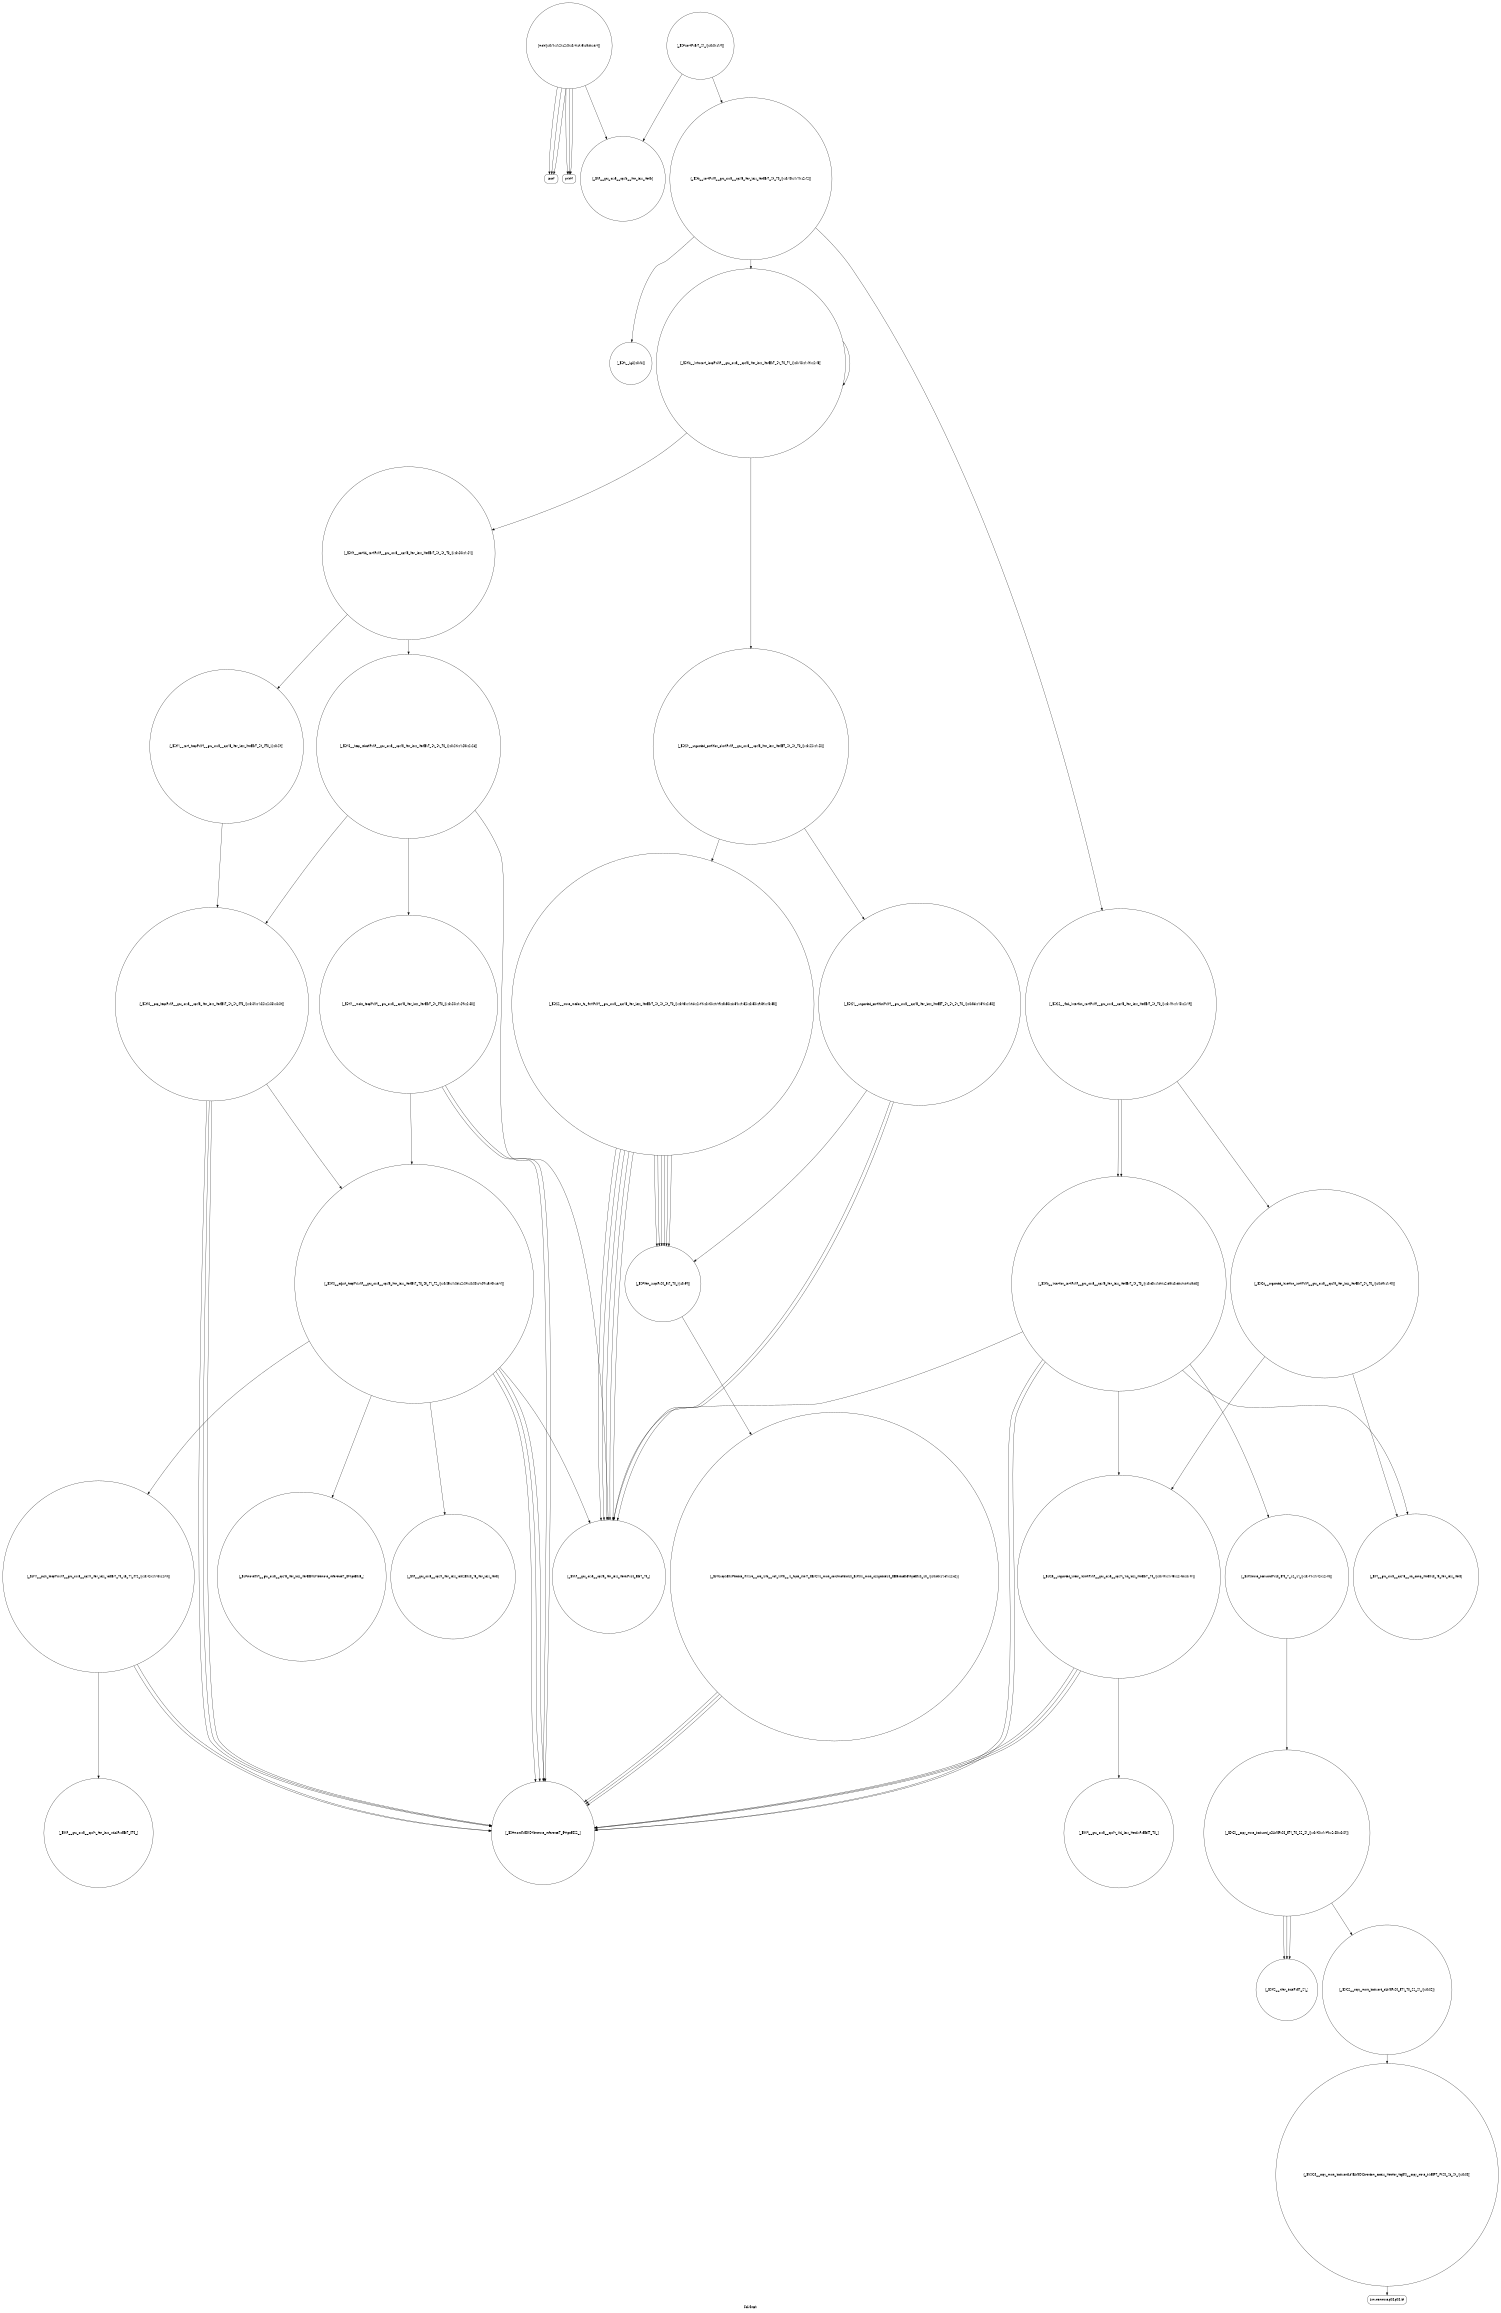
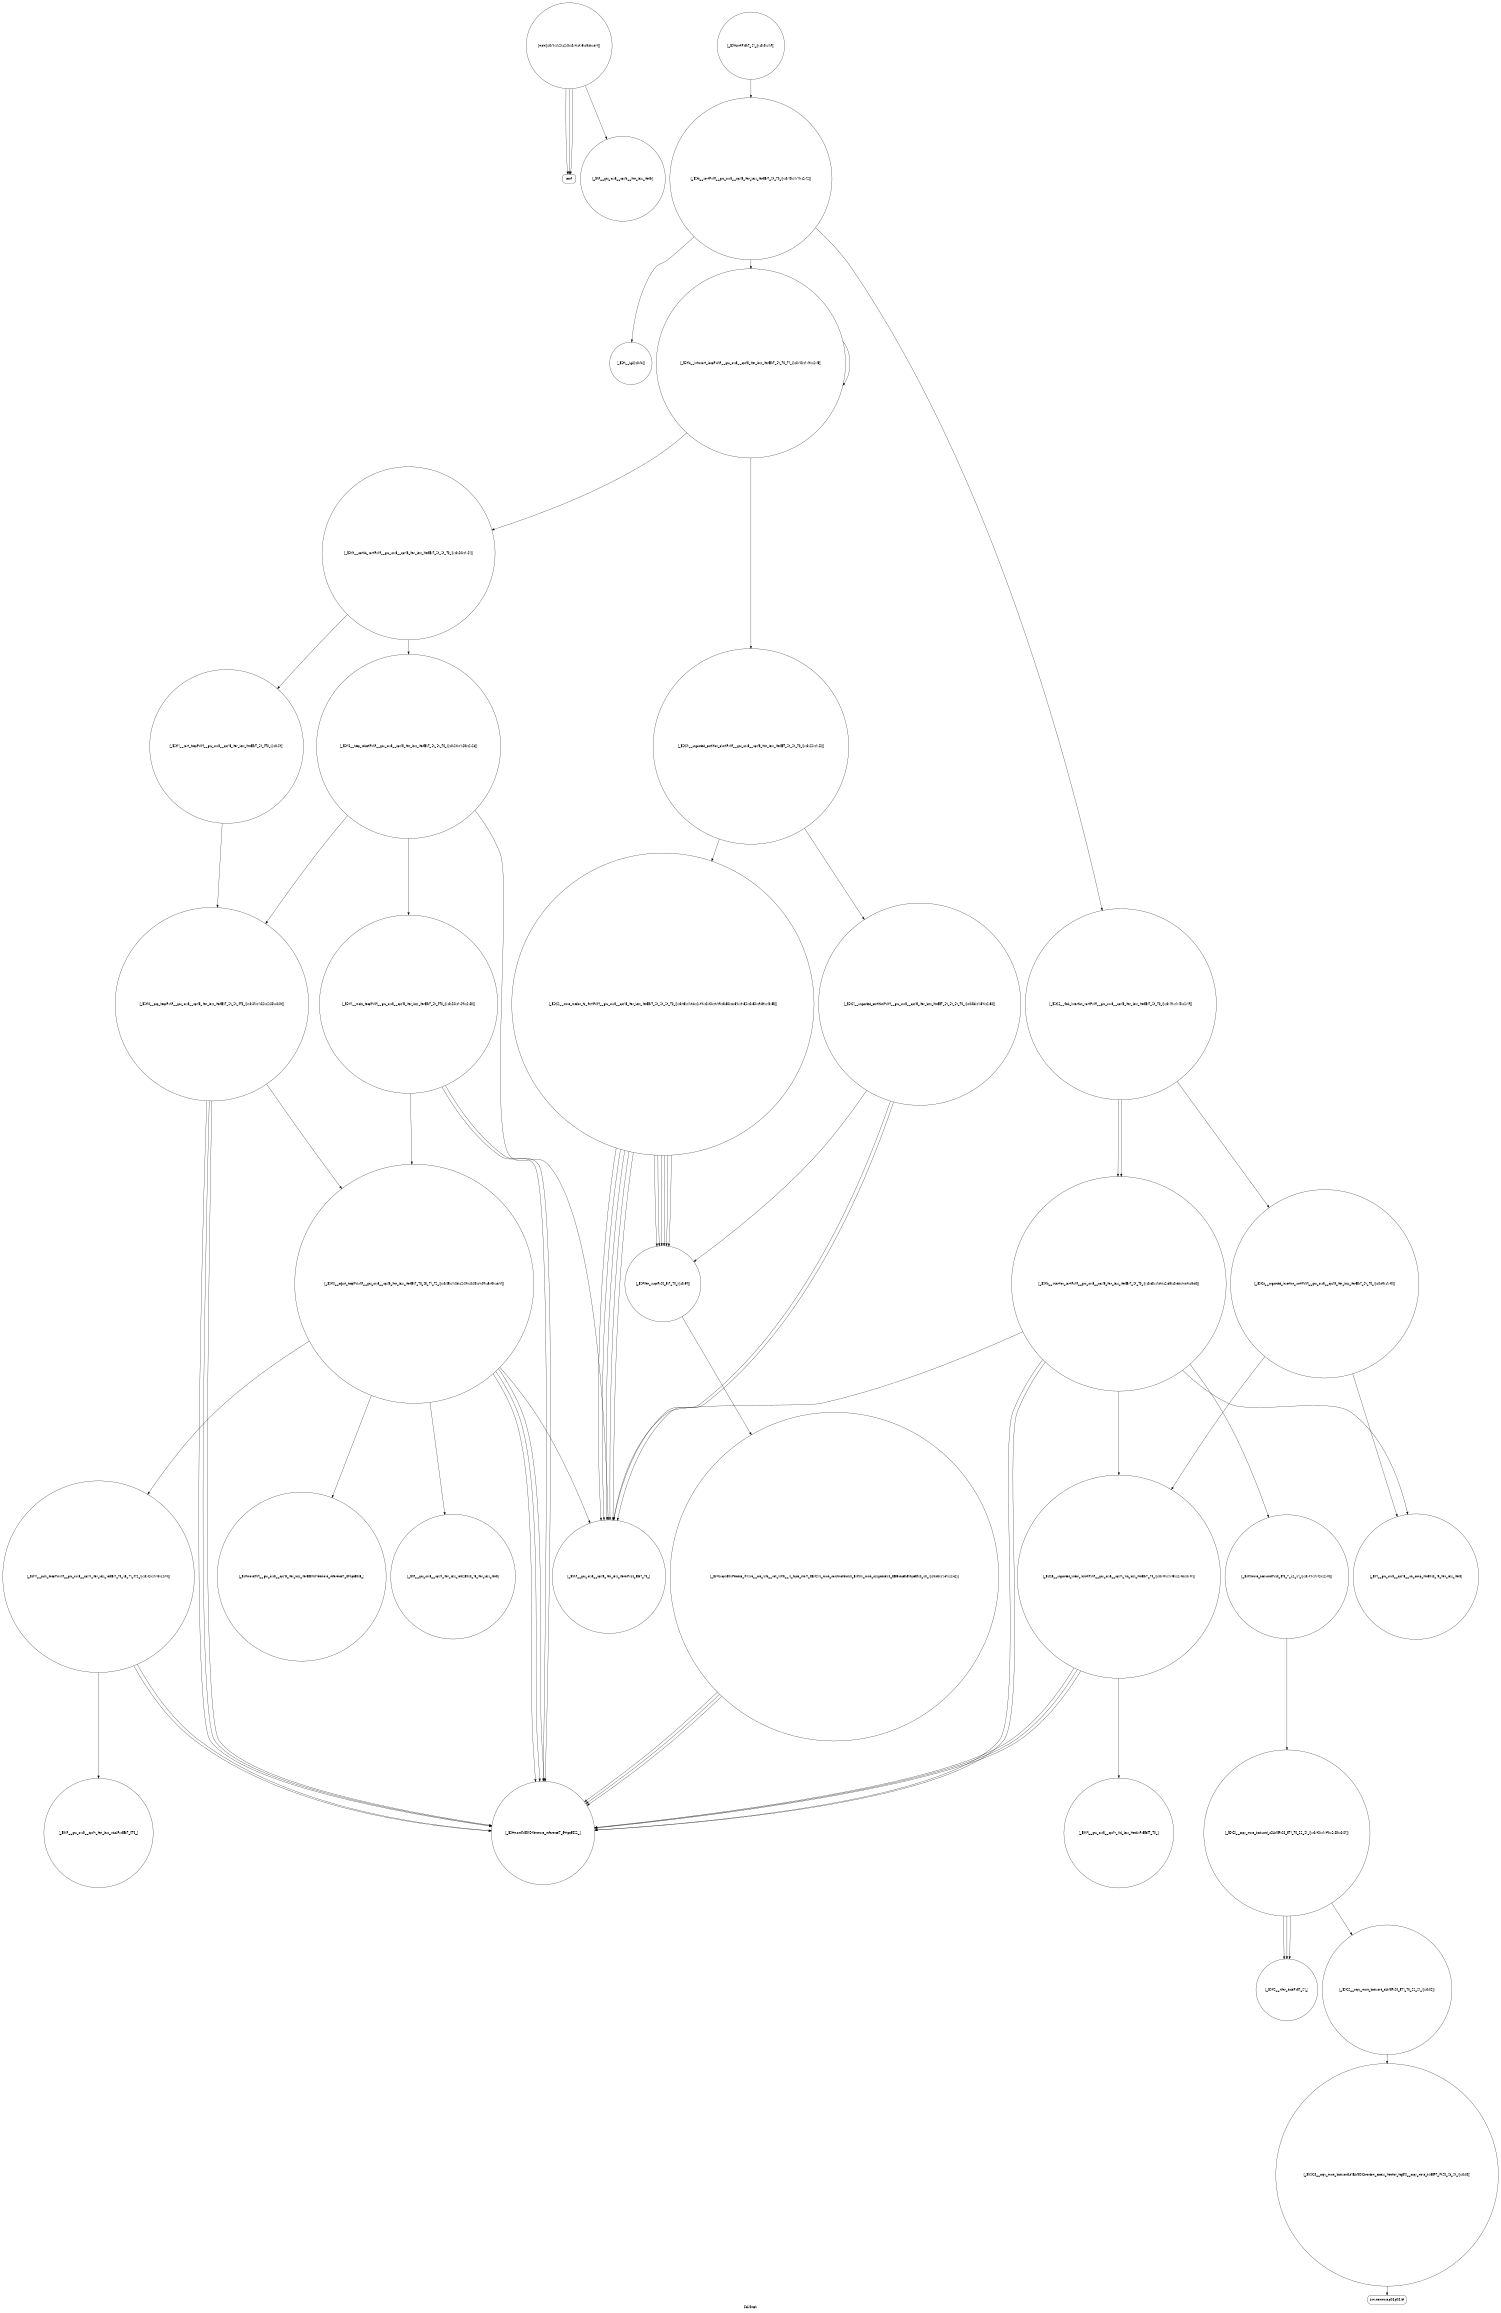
(663, 106) -> none
(569, 179) -> none
